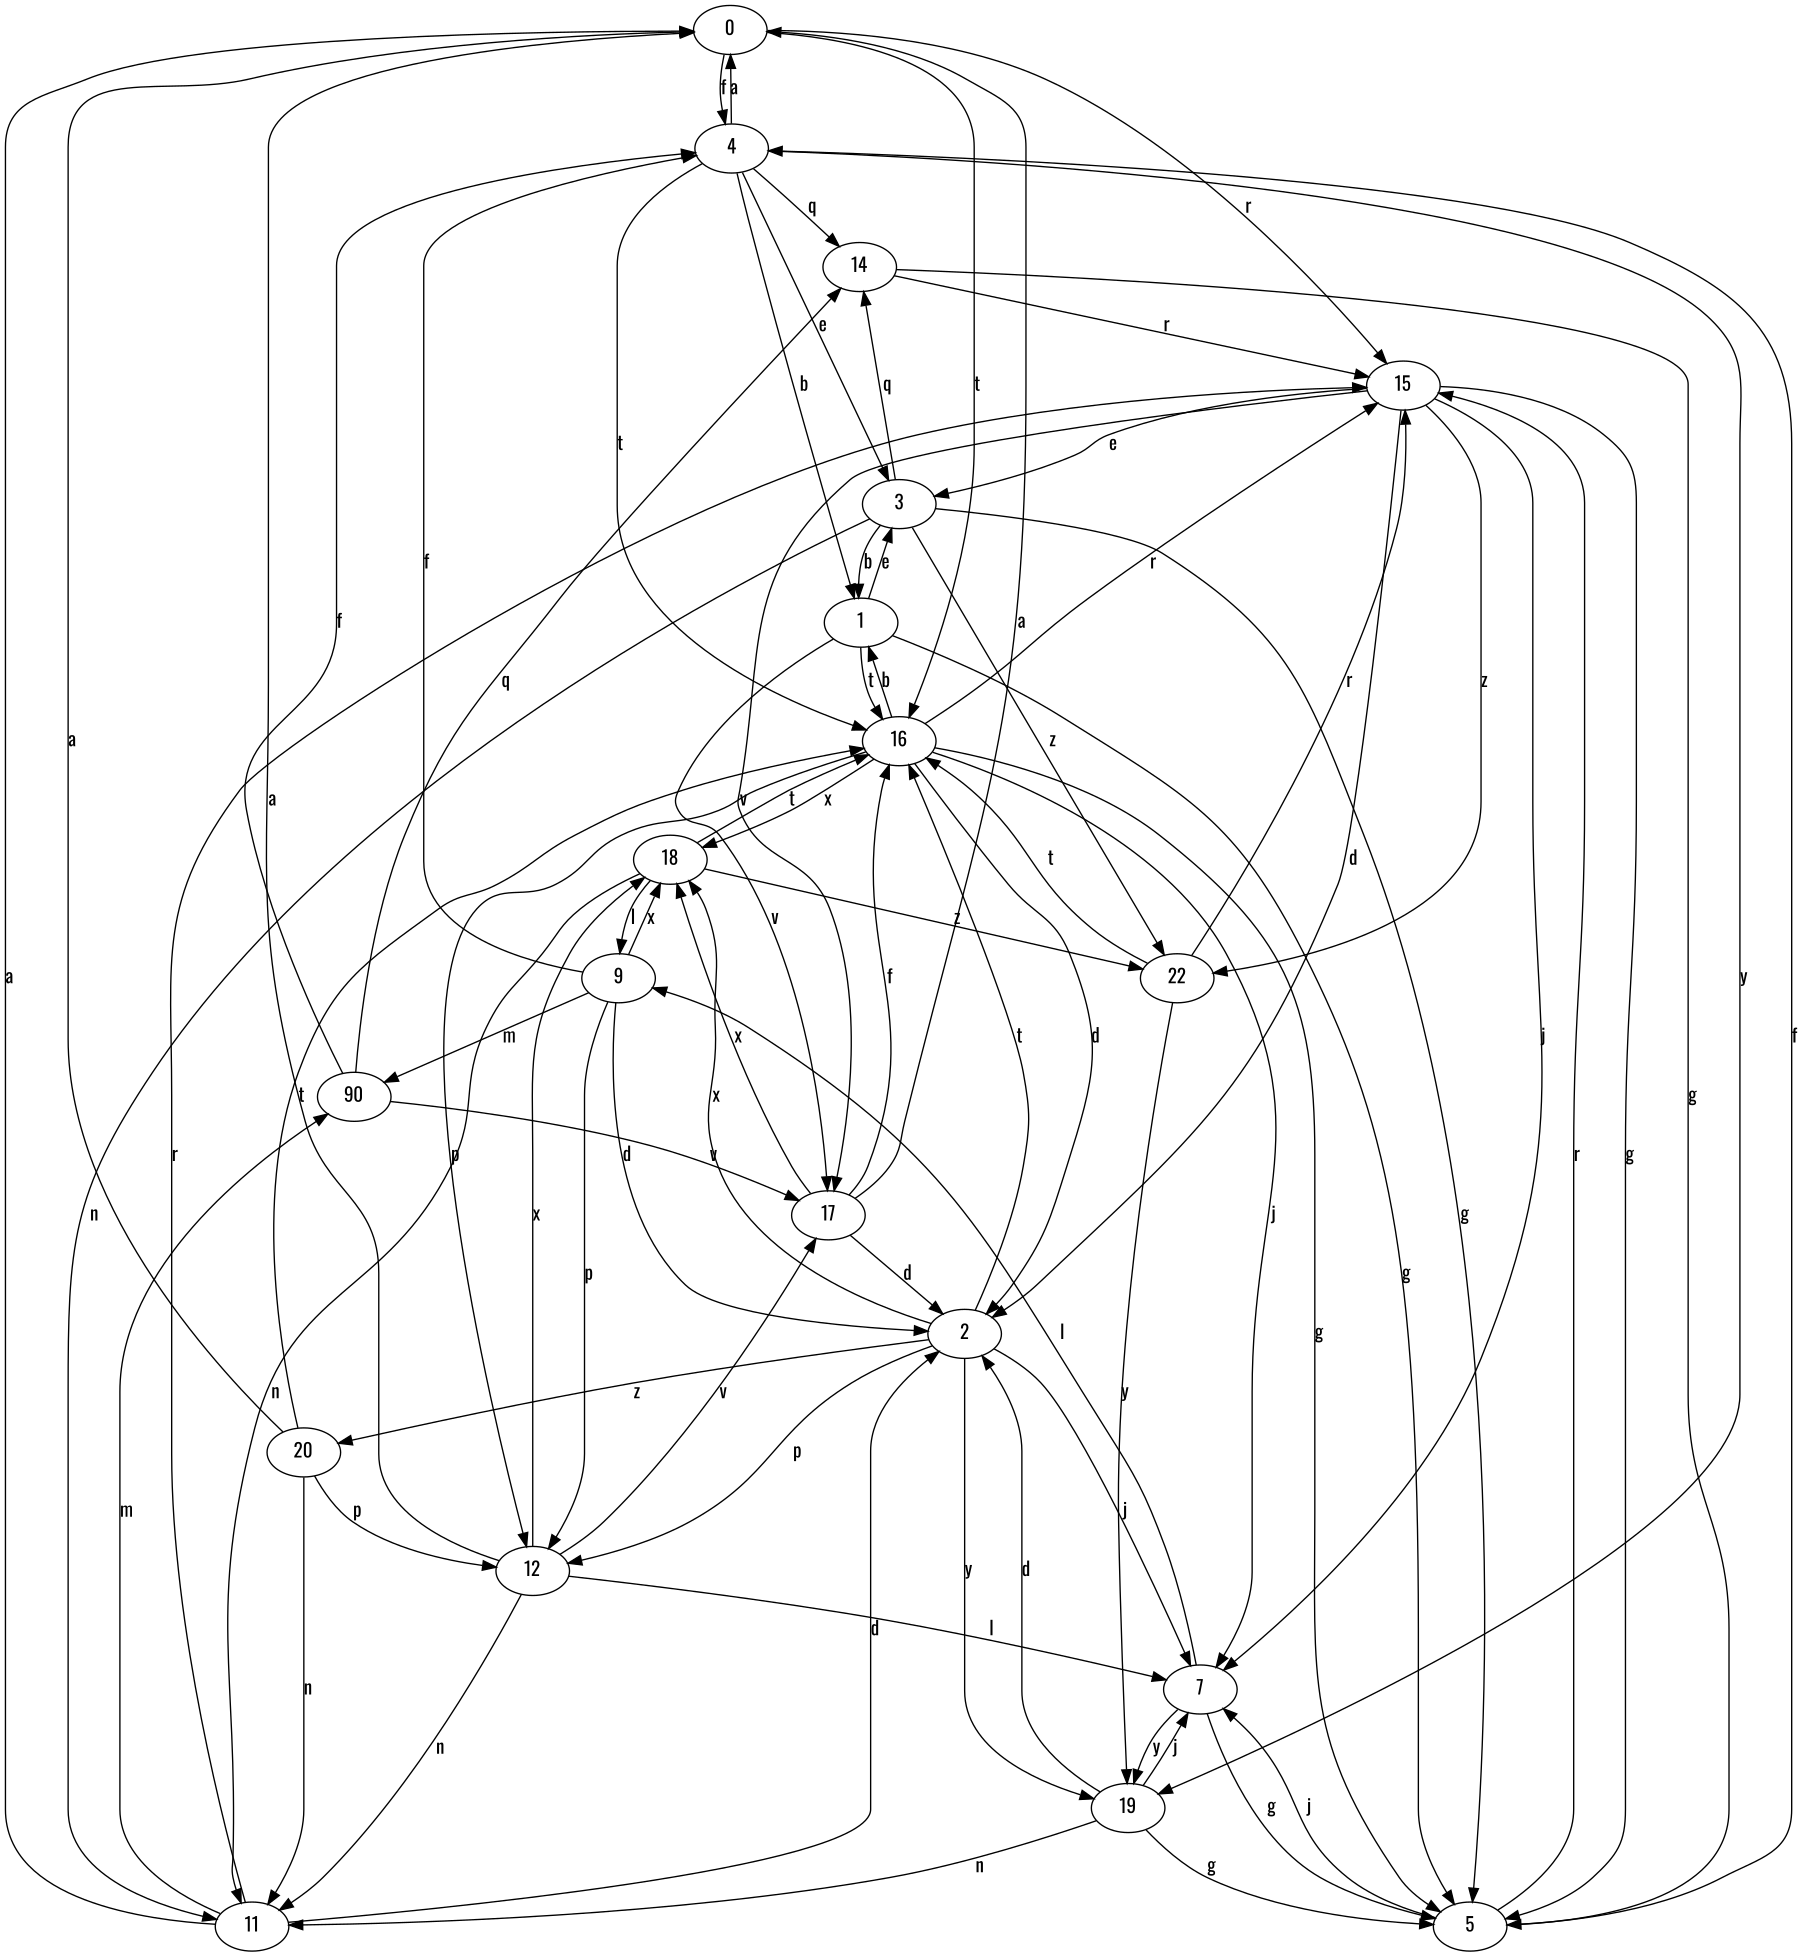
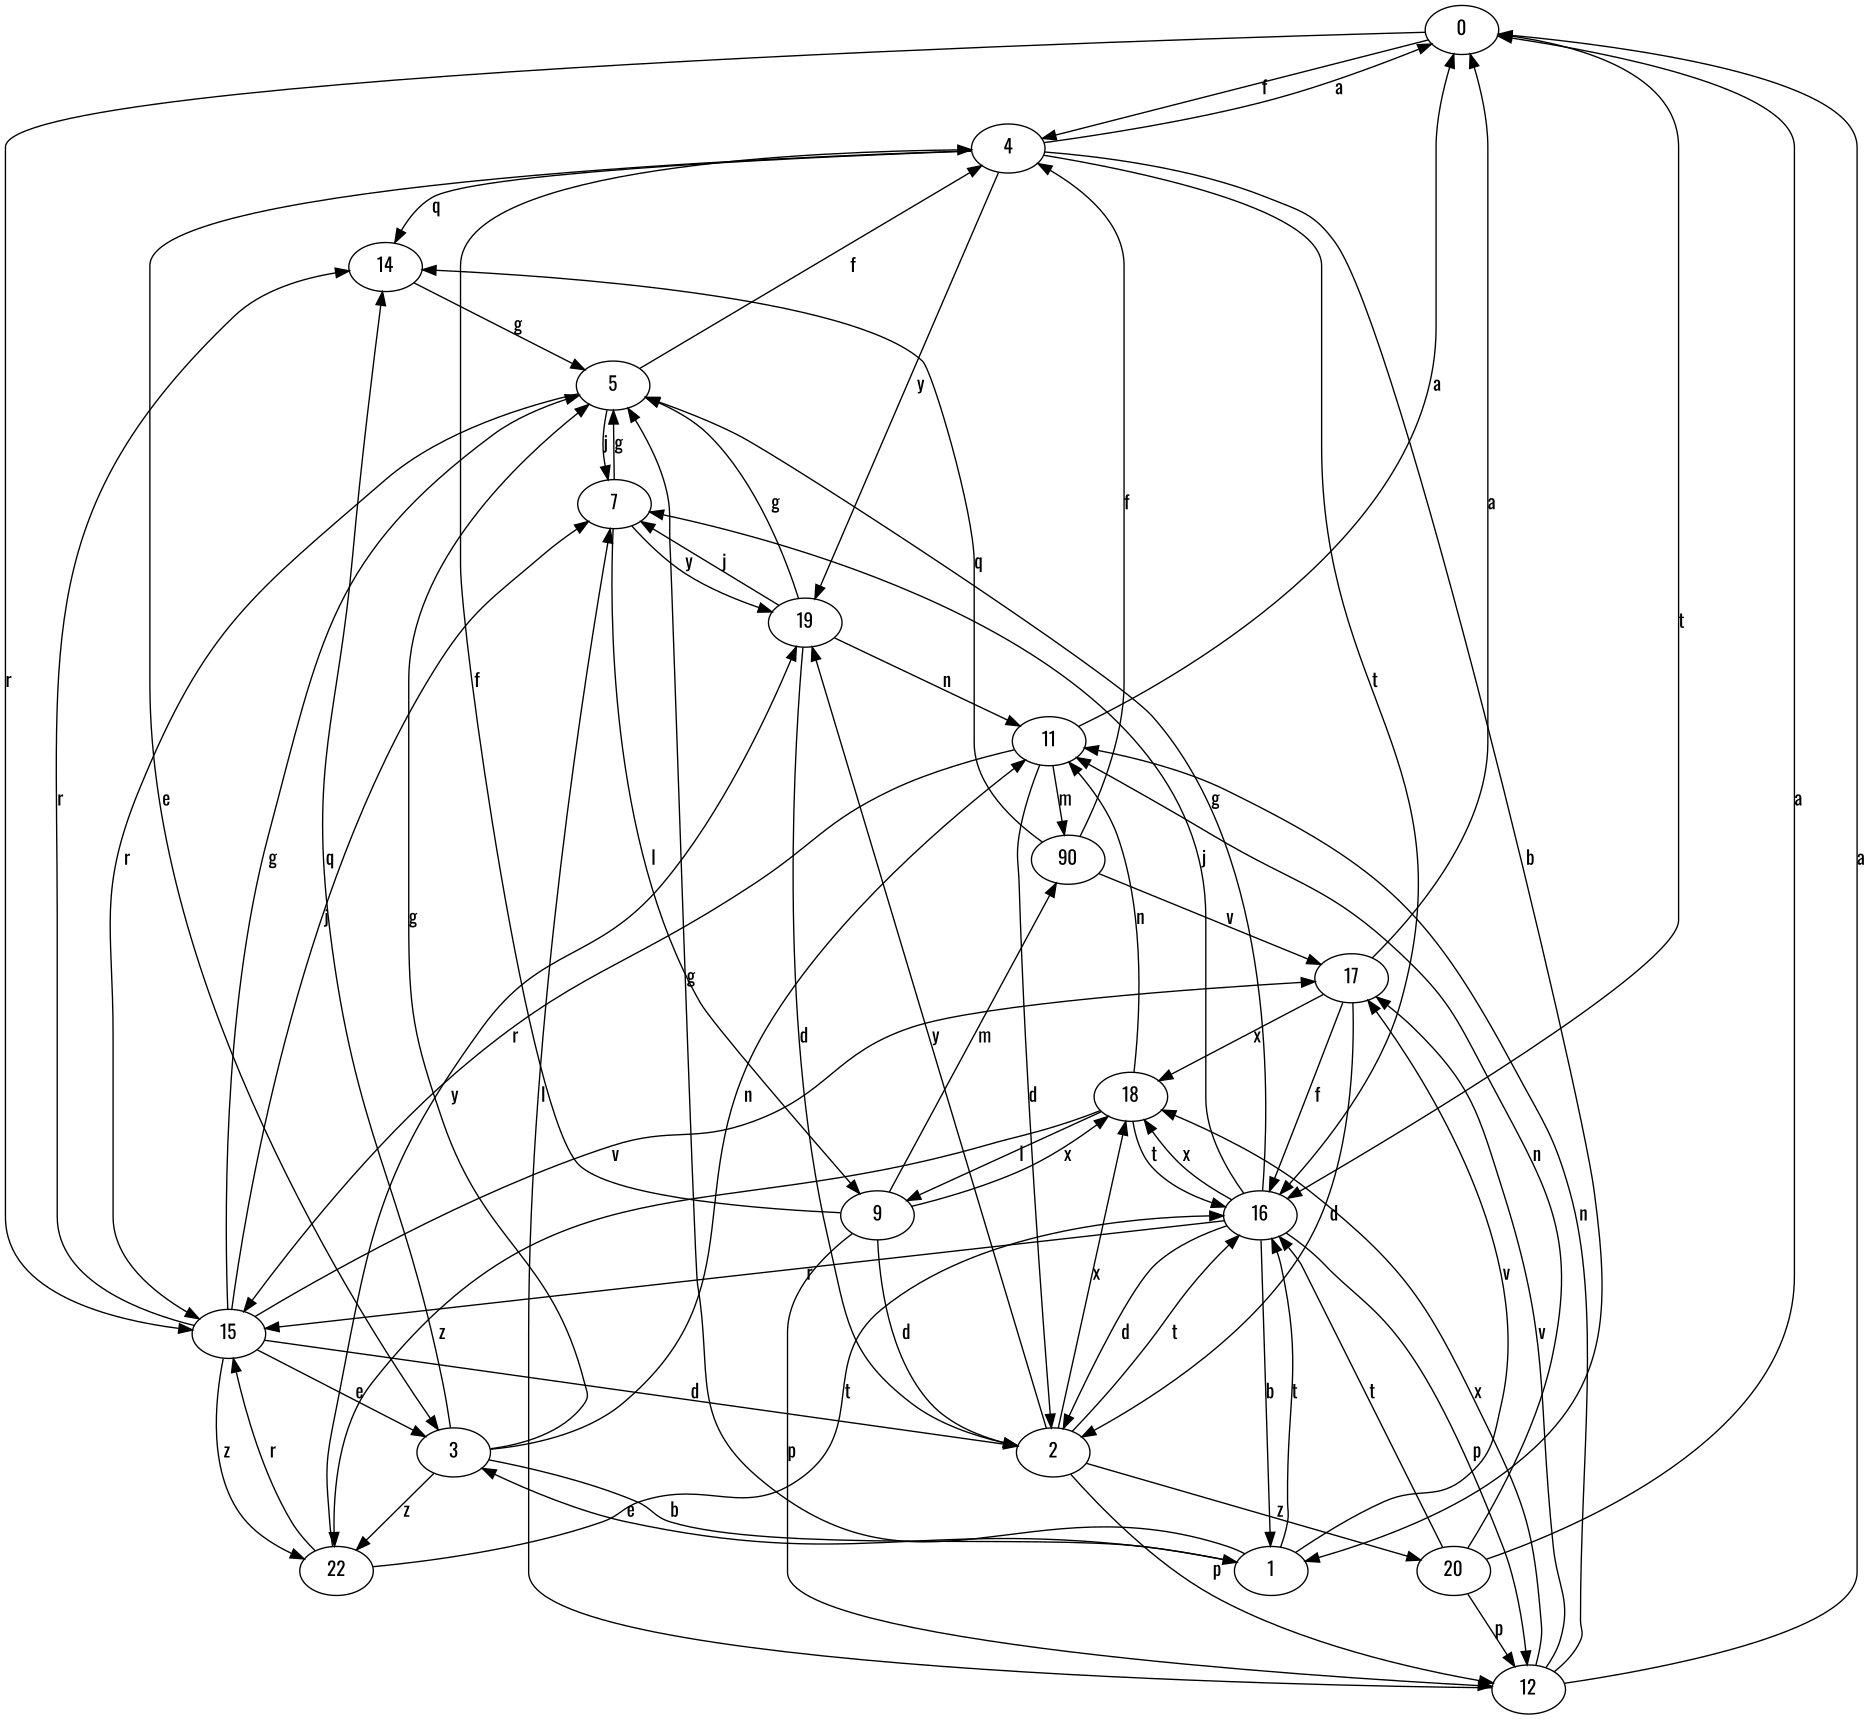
(1125, 325) -> (57, 778)
(1106, 1489) -> none
